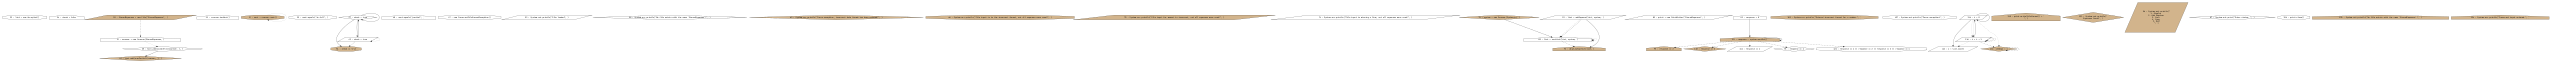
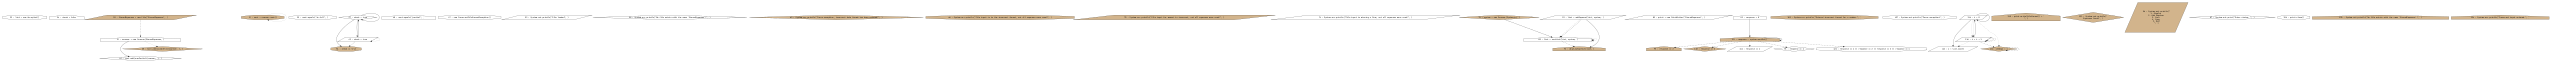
(218, 17) -> none
(162, 49) -> (162, 49)
(152, 53) -> (120, 49)
(141, 58) -> (141, 58)
